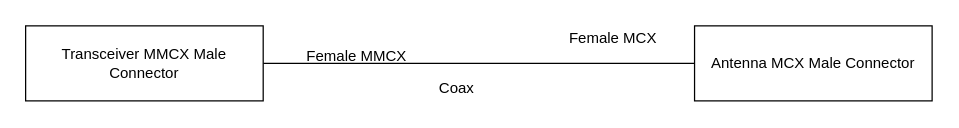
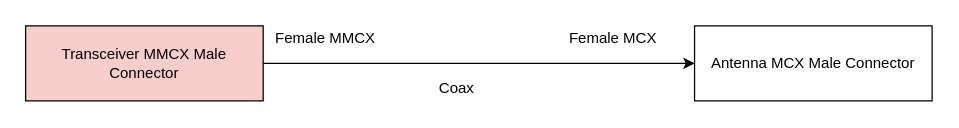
(357, 57) -> (326, 38)
(144, 63) -> (144, 63)
(688, 63) -> (684, 63)
